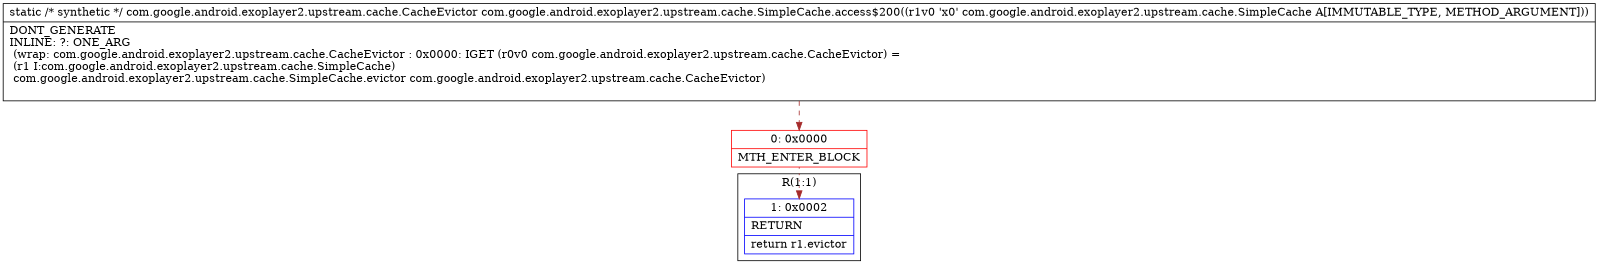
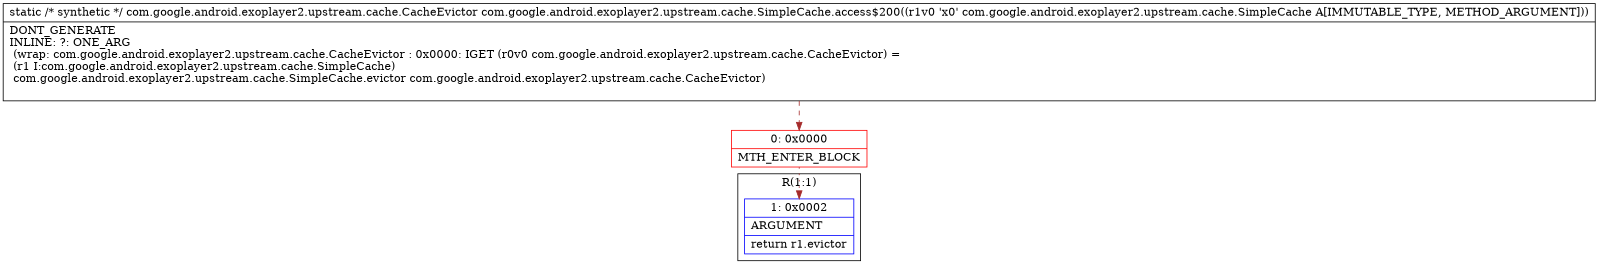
(777, 226) -> (787, 226)
